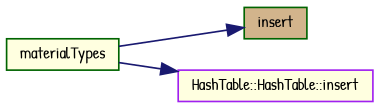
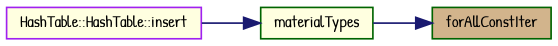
(276, 23) -> (492, 23)
(140, 66) -> (223, 23)
